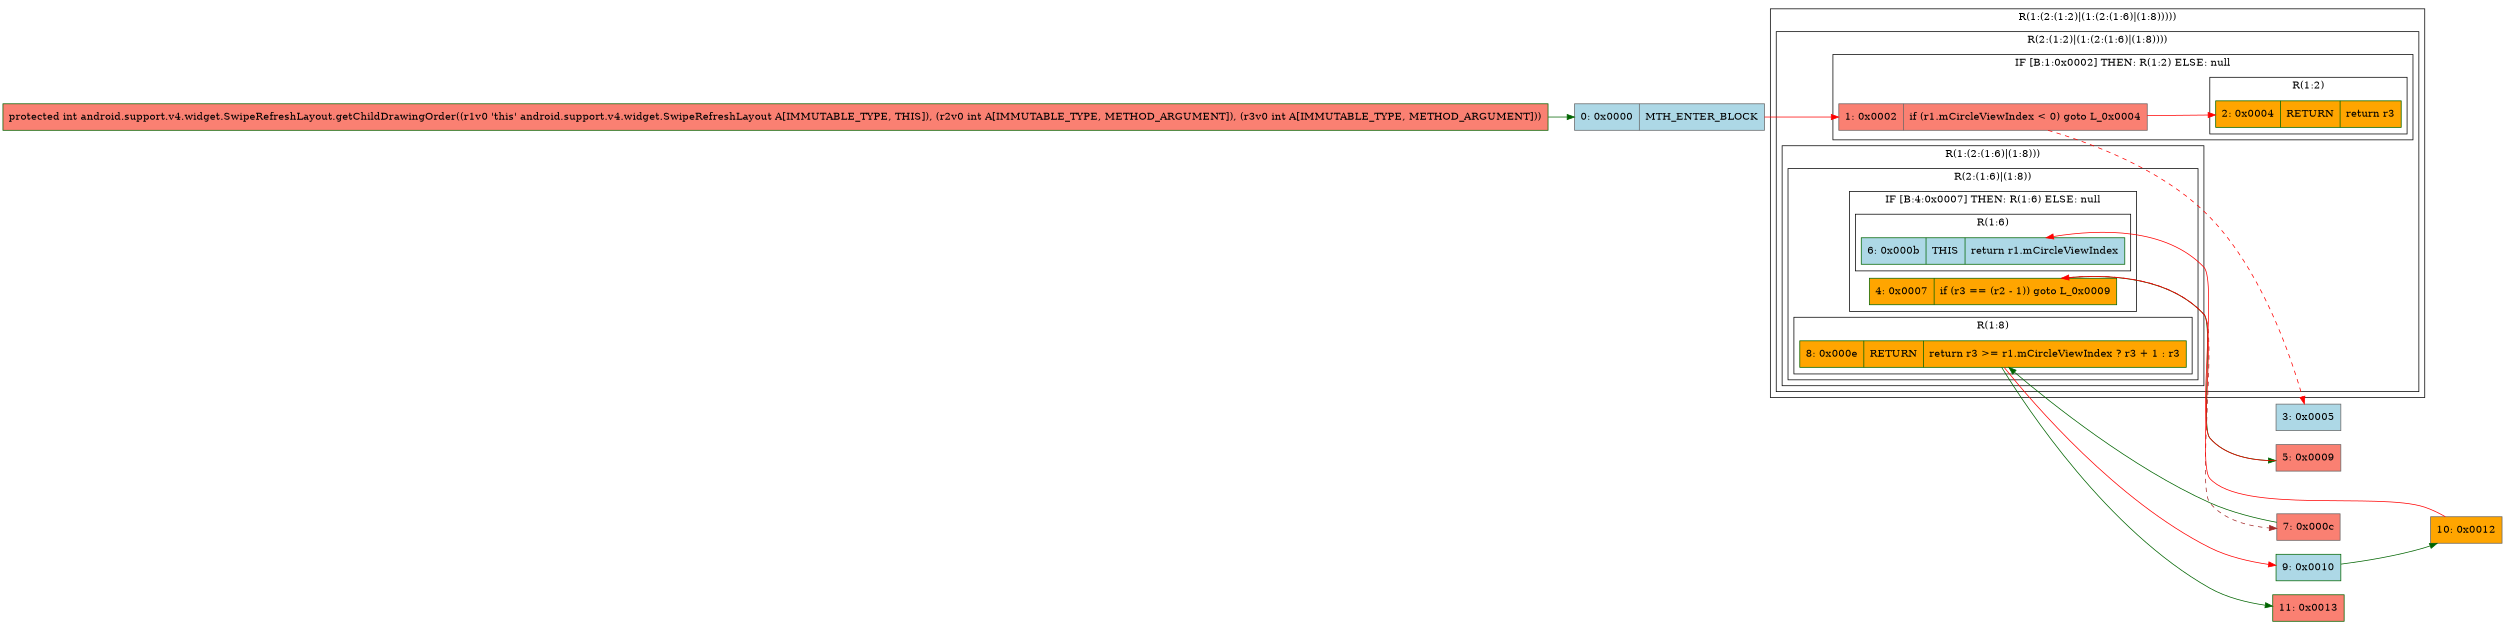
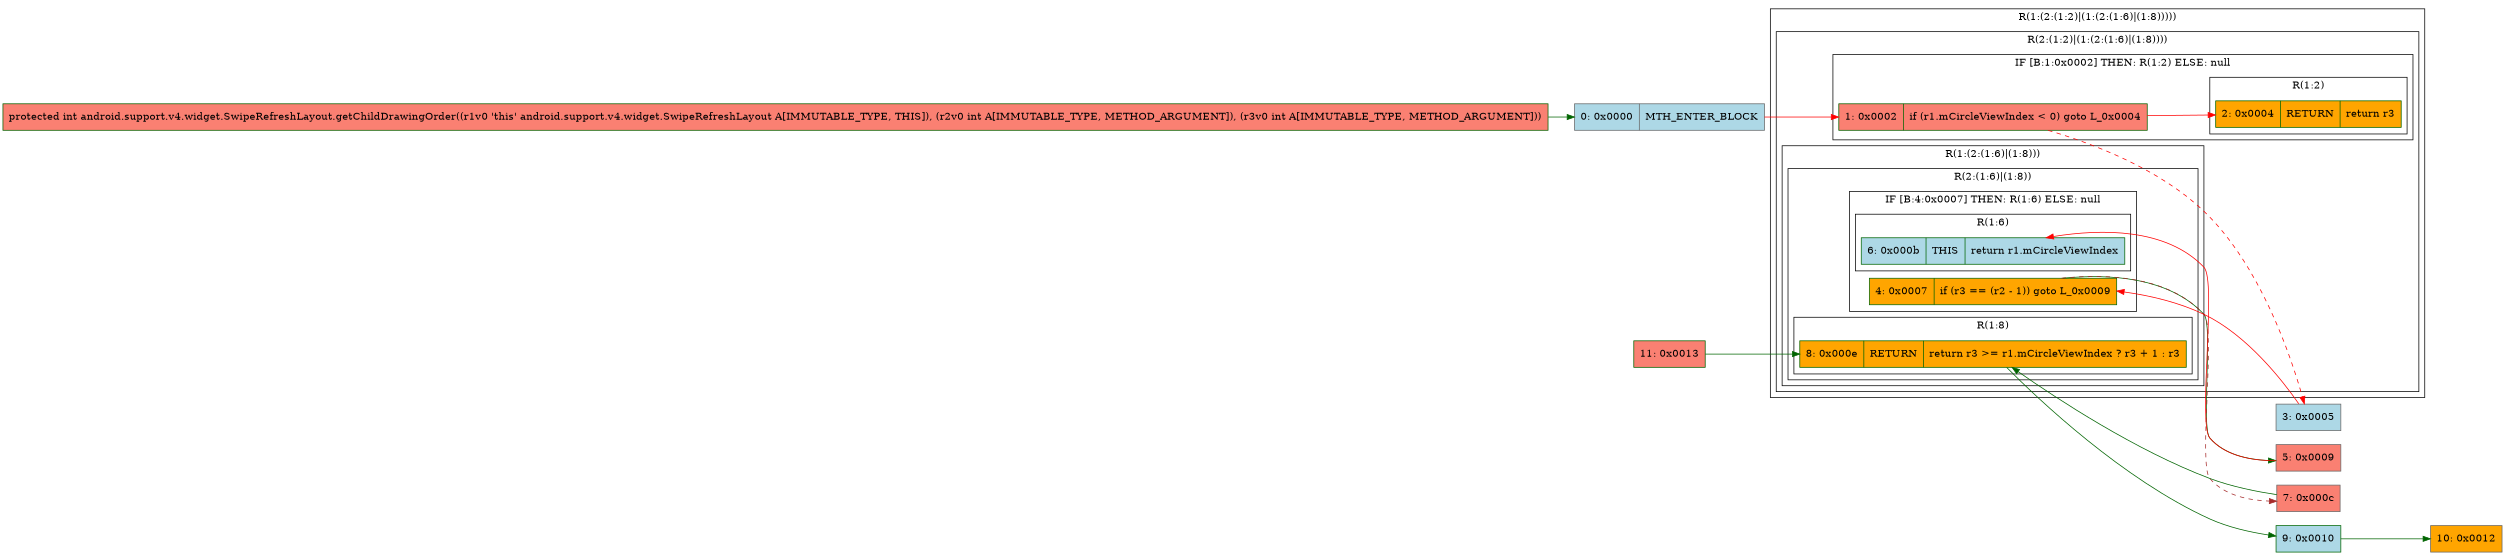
(1993, 117) -> (1993, 117)
(2216, 483) -> (2225, 327)
(2121, 488) -> (2127, 470)
(2113, 511) -> (1749, 354)
